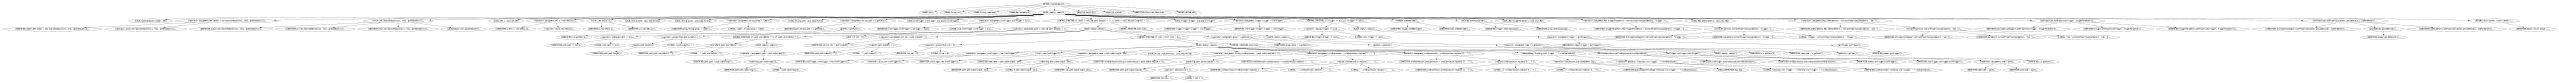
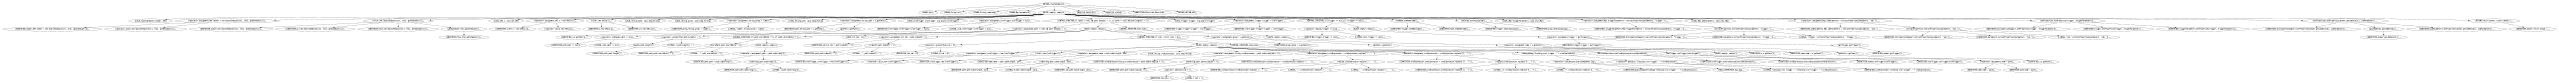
none -> (464, 37)
